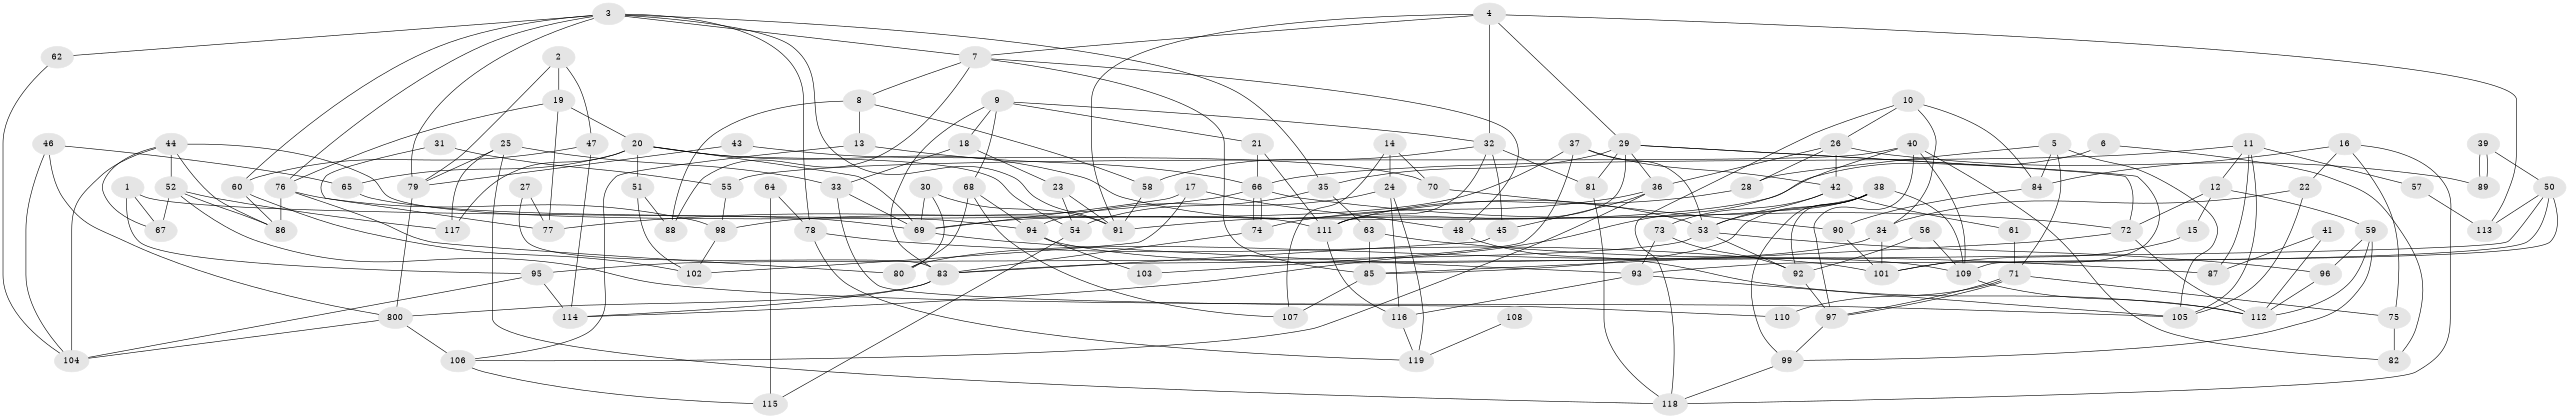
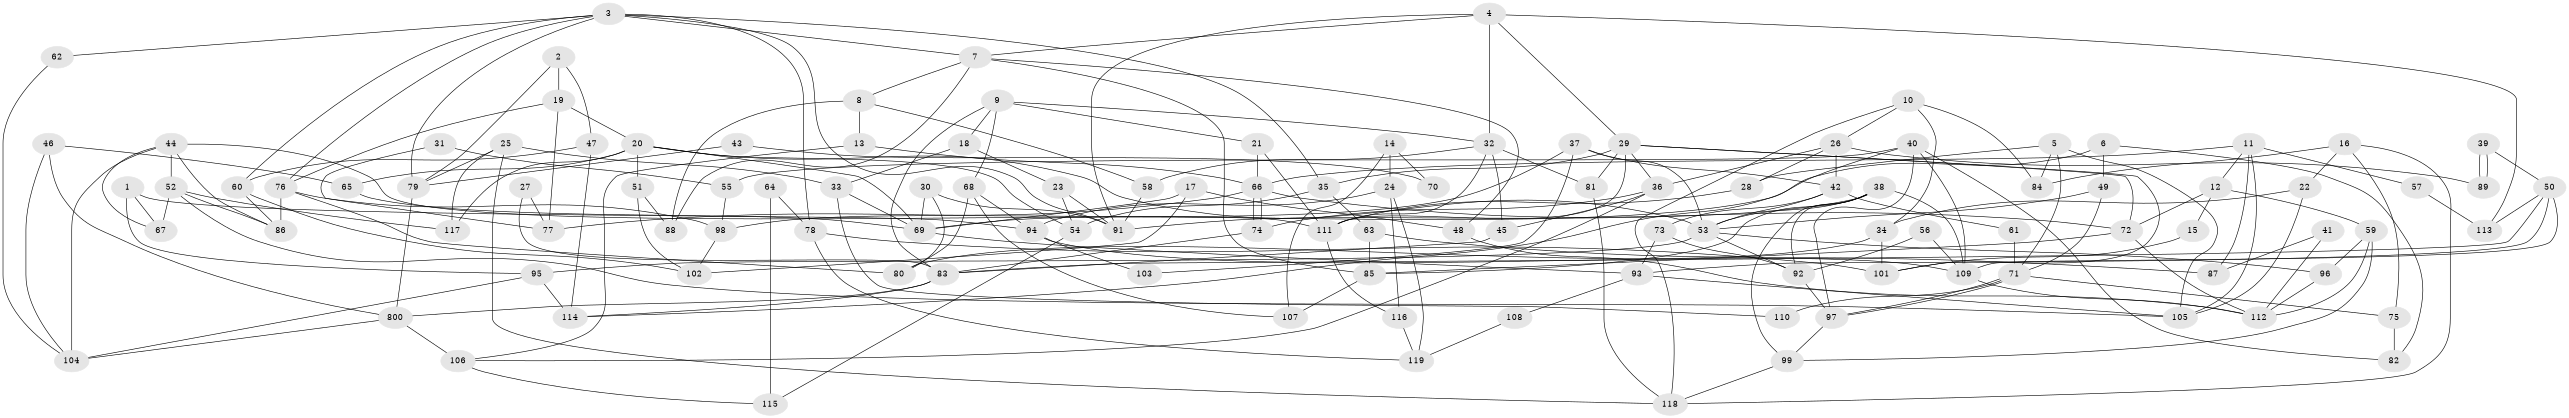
none -> (2104, 187)
(1838, 231) -> none
(1519, 296) -> (1576, 296)
